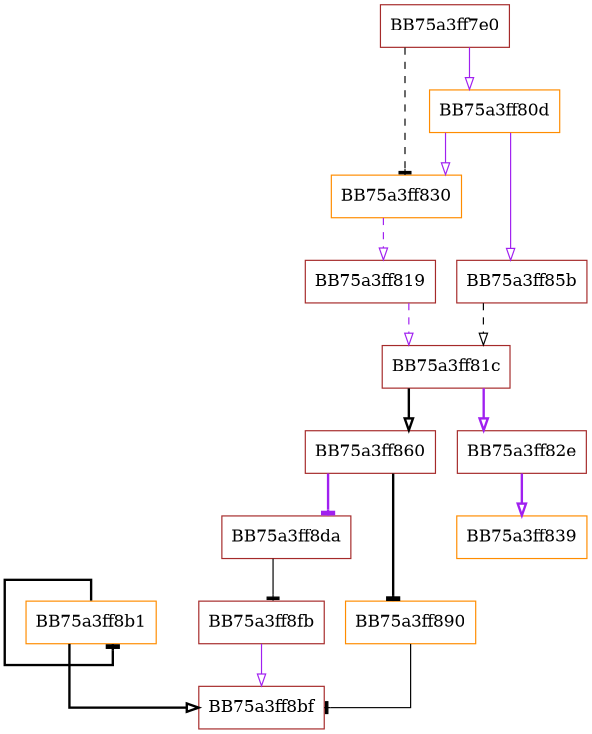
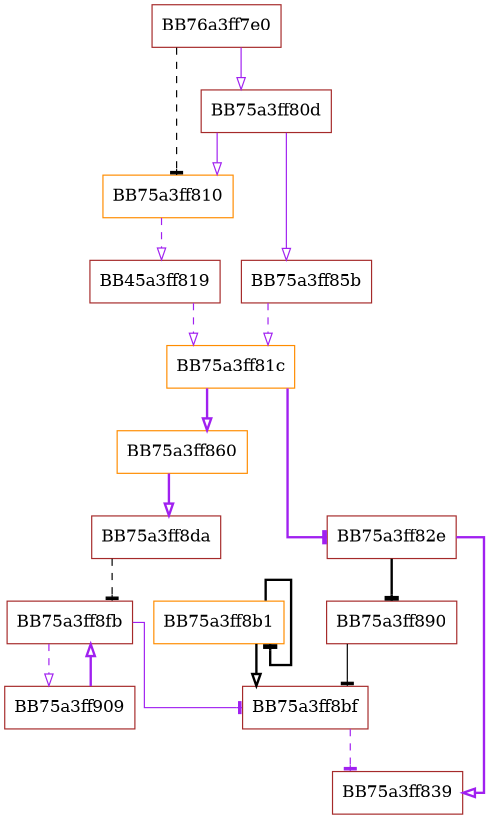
(445, 26) -> (217, 26)
(495, 111) -> (266, 111)
(396, 196) -> (168, 196)
(370, 282) -> (155, 282)
(483, 318) -> (268, 318)
(446, 367) -> (231, 367)
(409, 403) -> (207, 403)
(484, 403) -> (288, 480)
(370, 452) -> (182, 452)
(328, 492) -> (169, 489)
(393, 534) -> (392, 577)
(522, 537) -> (398, 793)
(273, 577) -> (112, 577)
(411, 622) -> (392, 622)
(262, 659) -> (144, 705)
none -> (70, 708)
none -> (350, 747)
